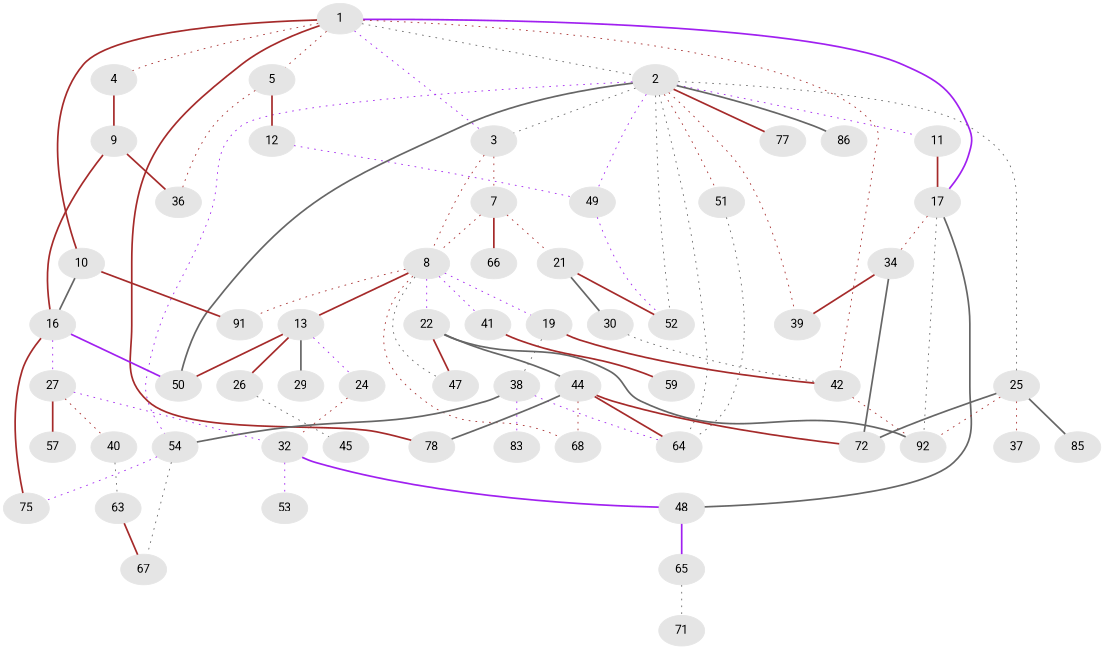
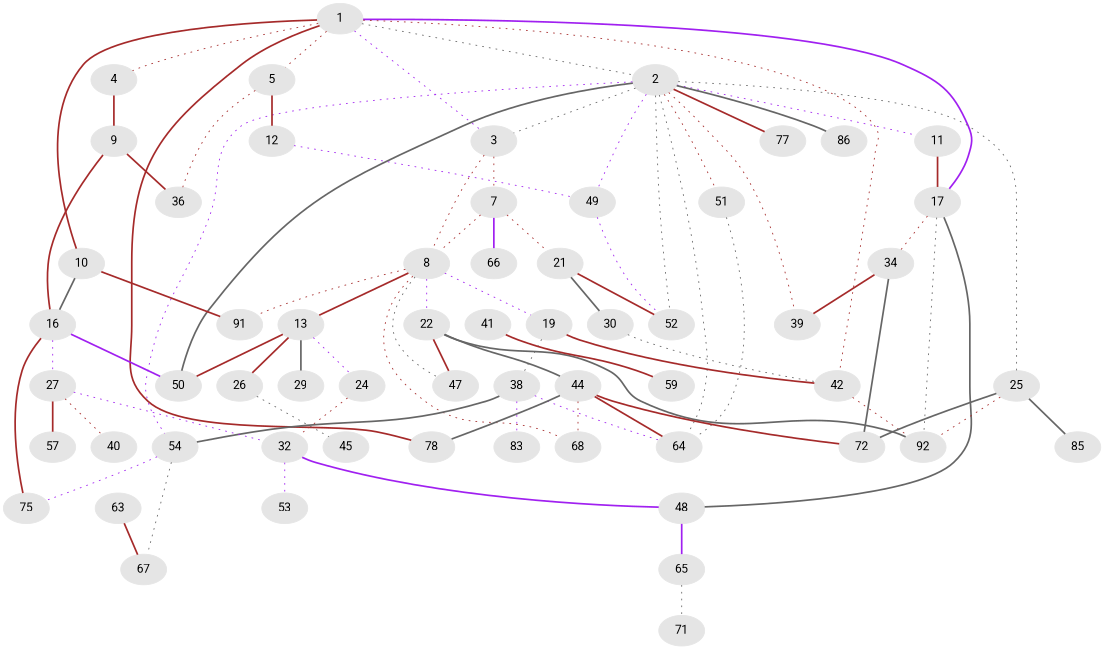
(494, 233) -> (494, 233)
(457, 294) -> none
(1017, 447) -> none
(116, 480) -> none
